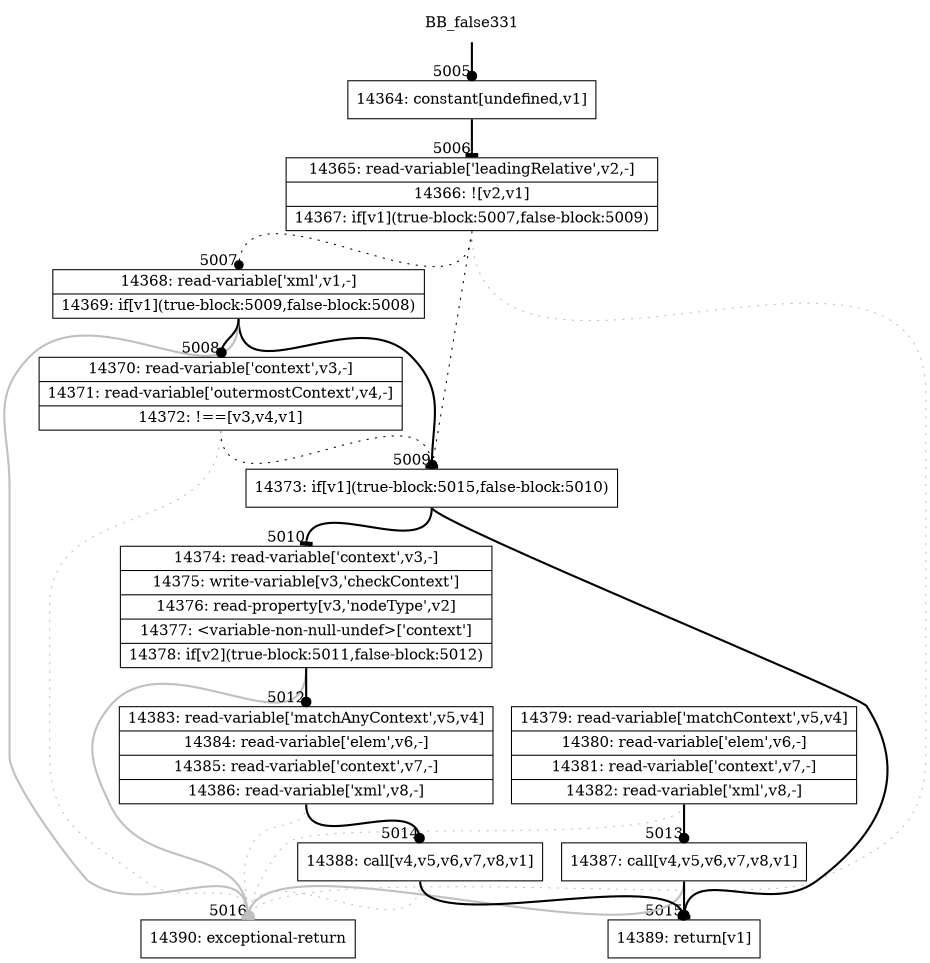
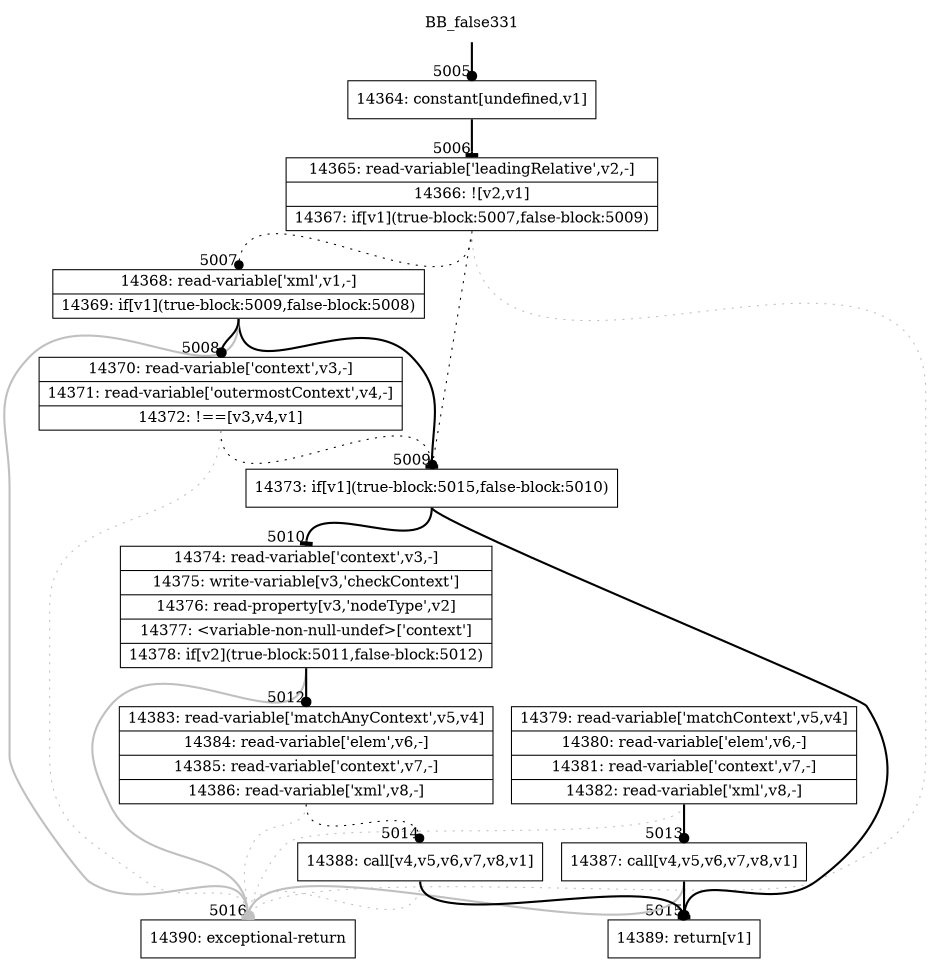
(359, 824) -> (359, 824)
